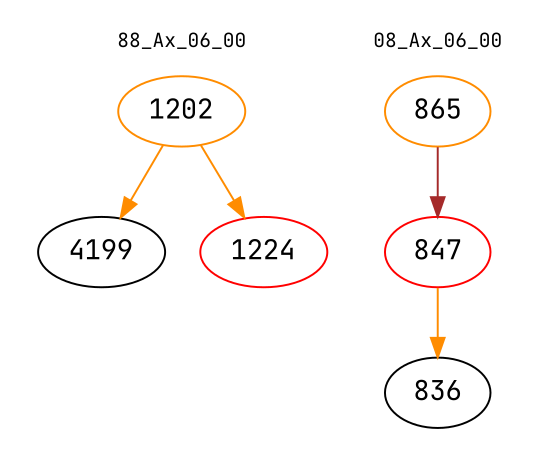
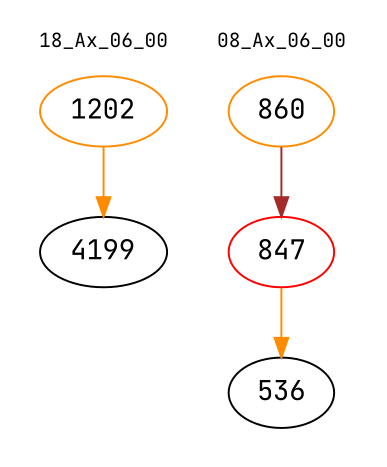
(183, 42) -> (105, 42)
(438, 111) -> (281, 111)
(264, 252) -> none
(438, 393) -> (281, 393)
